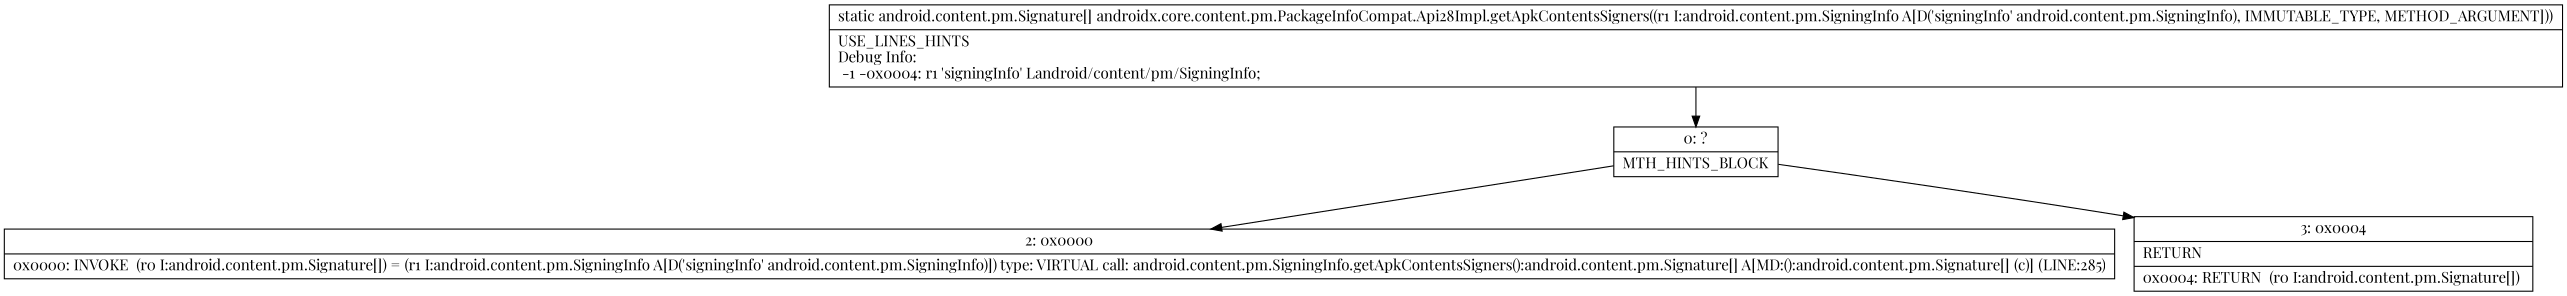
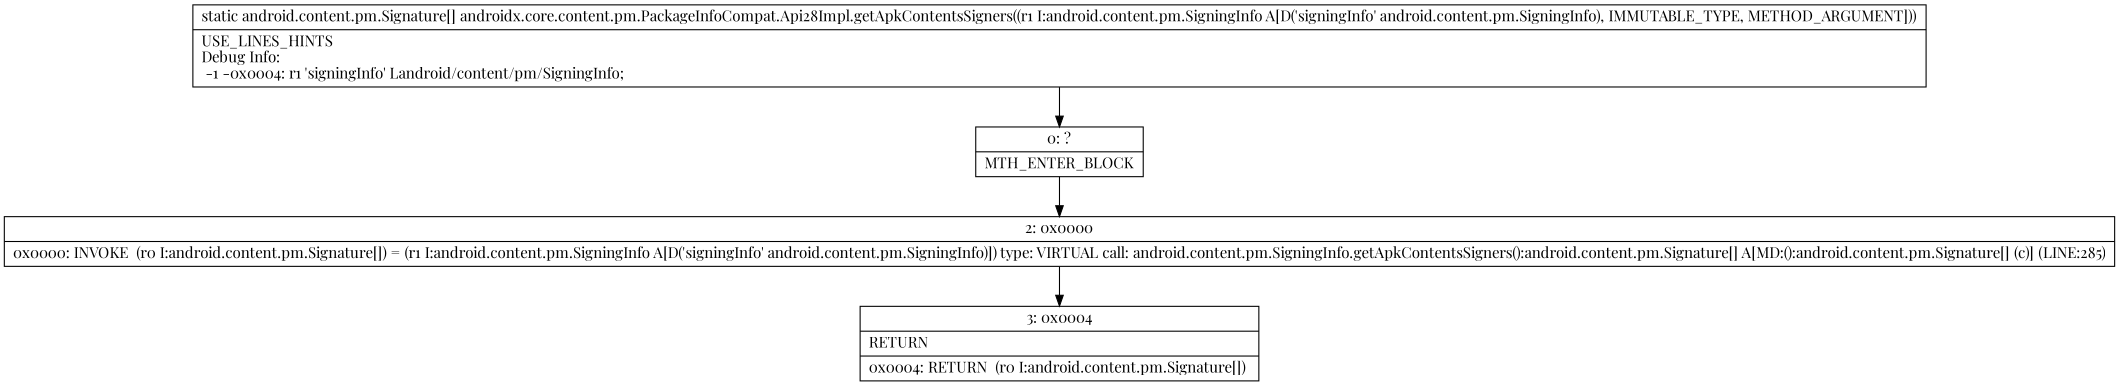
(1696, 164) -> (1059, 164)
(1951, 189) -> (1059, 281)
